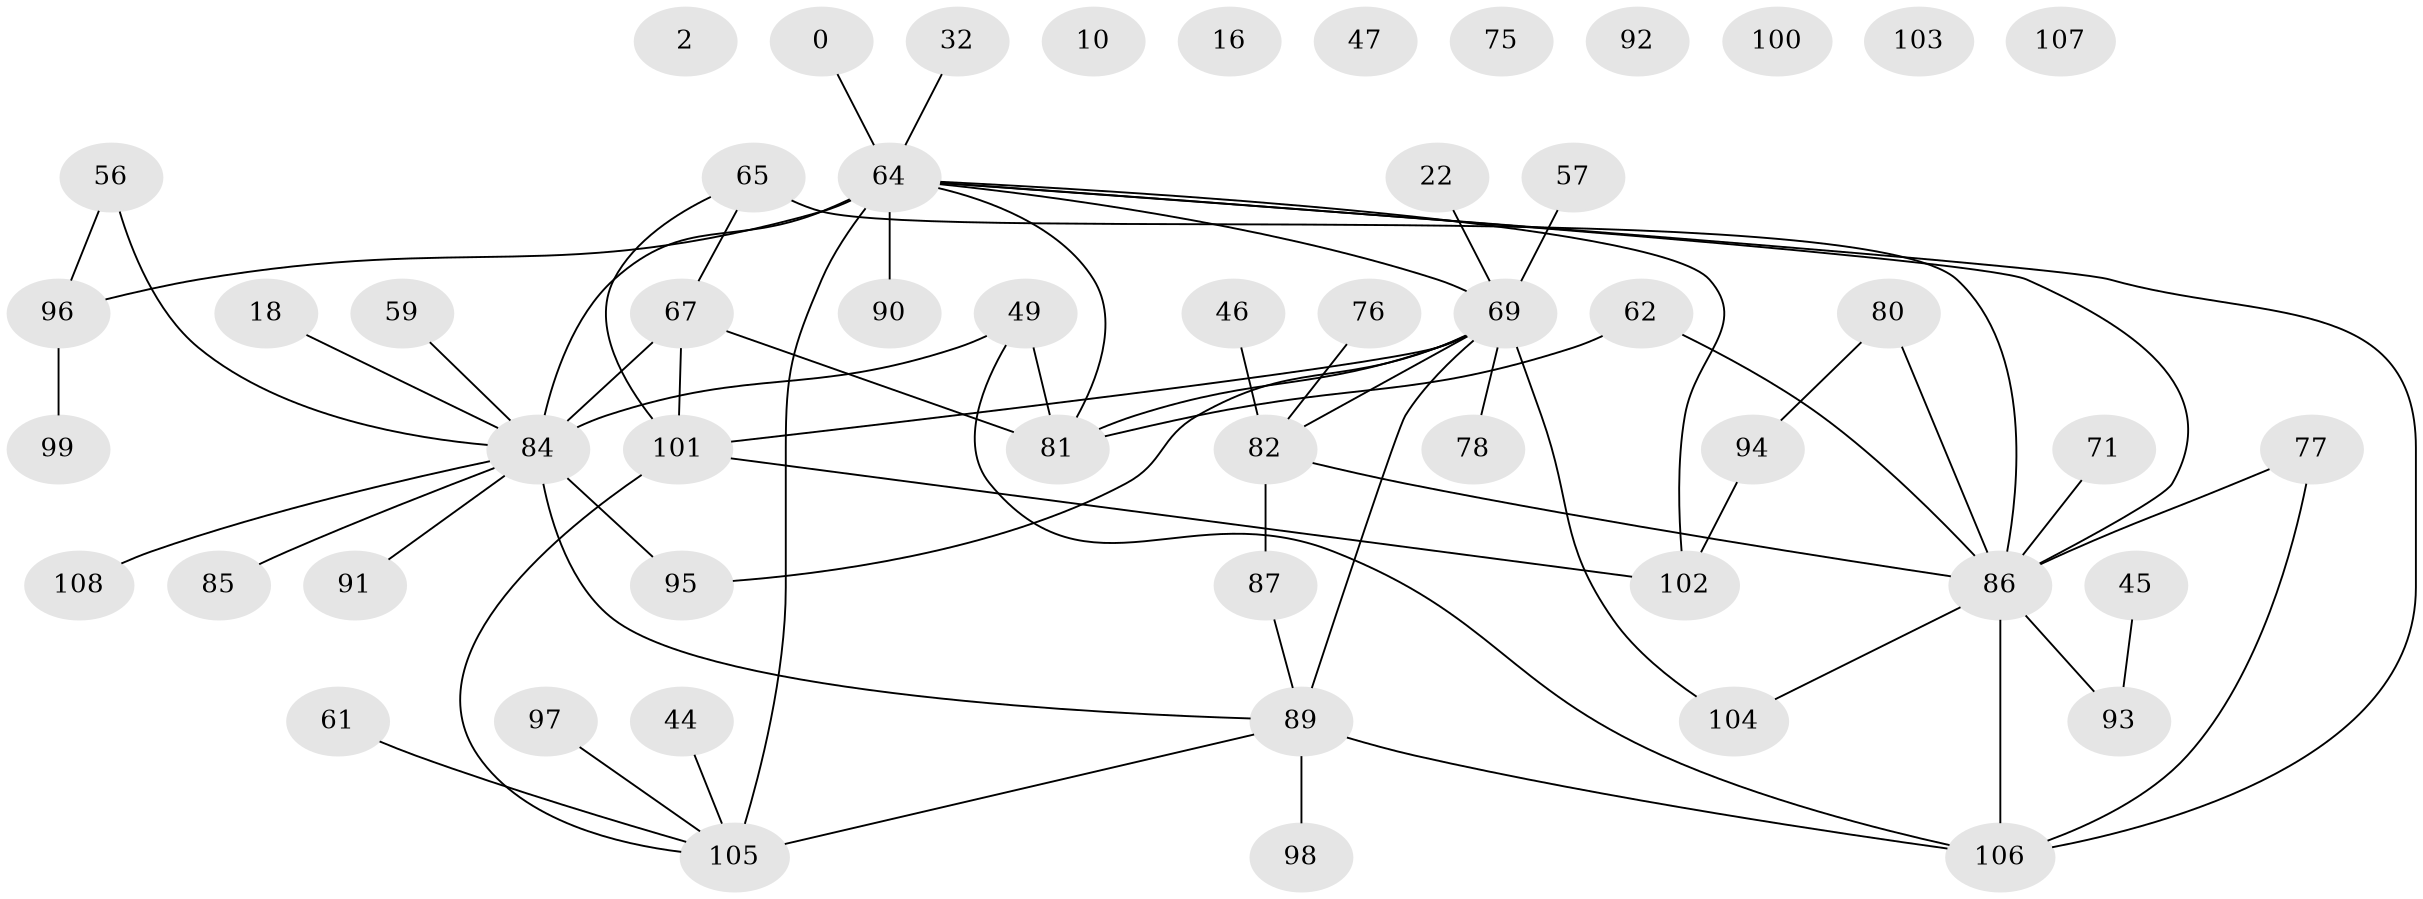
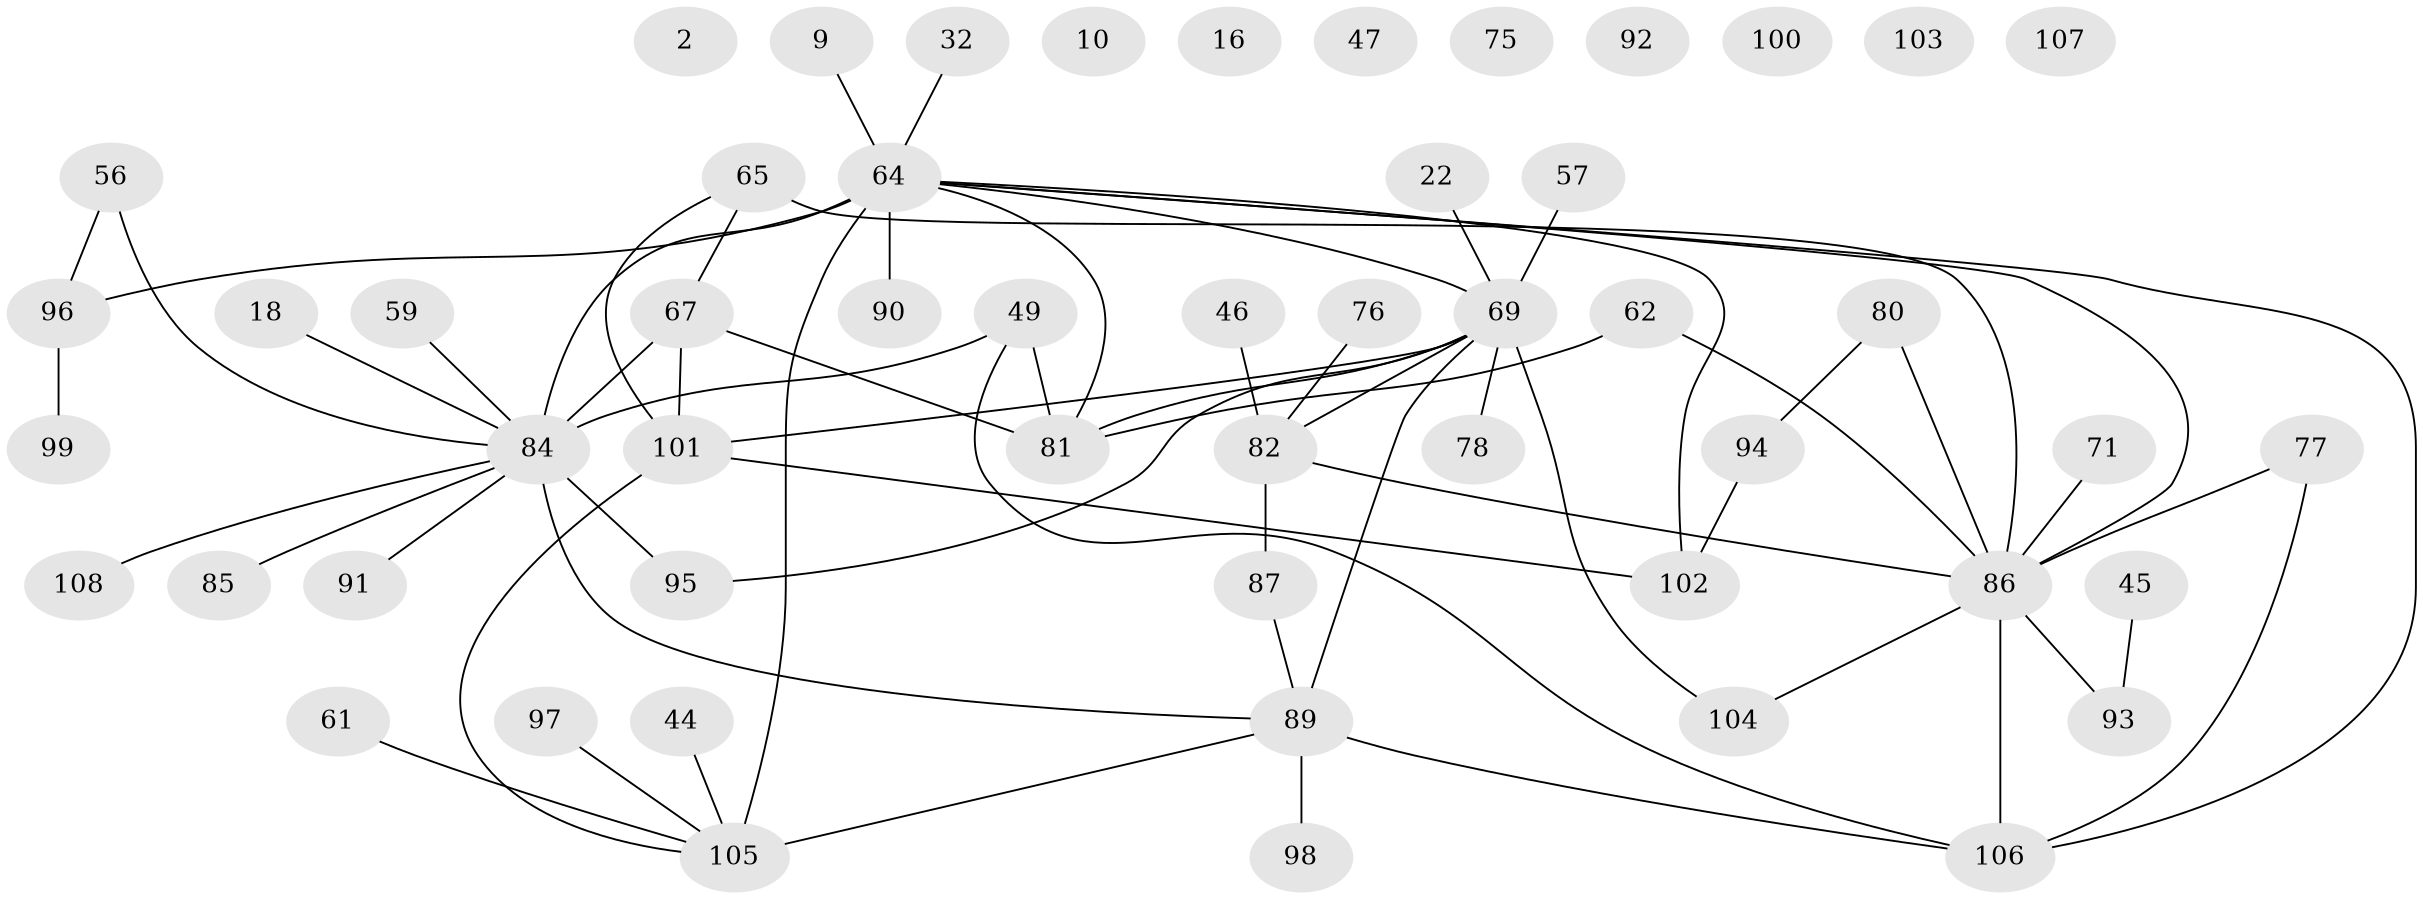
(822, 42) -> (822, 42)
